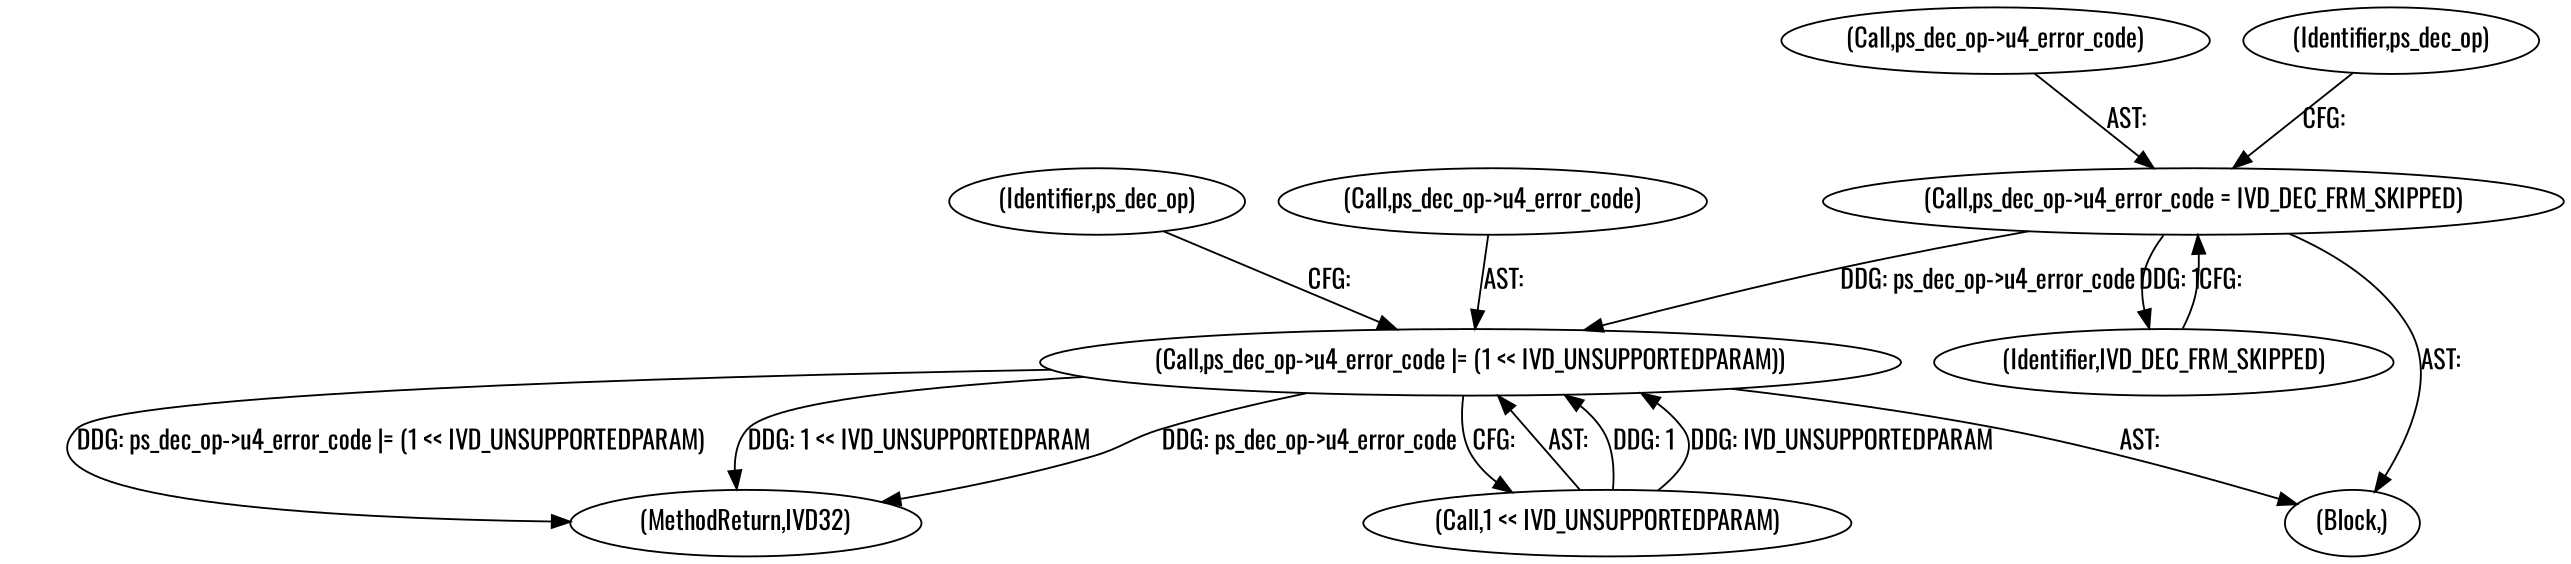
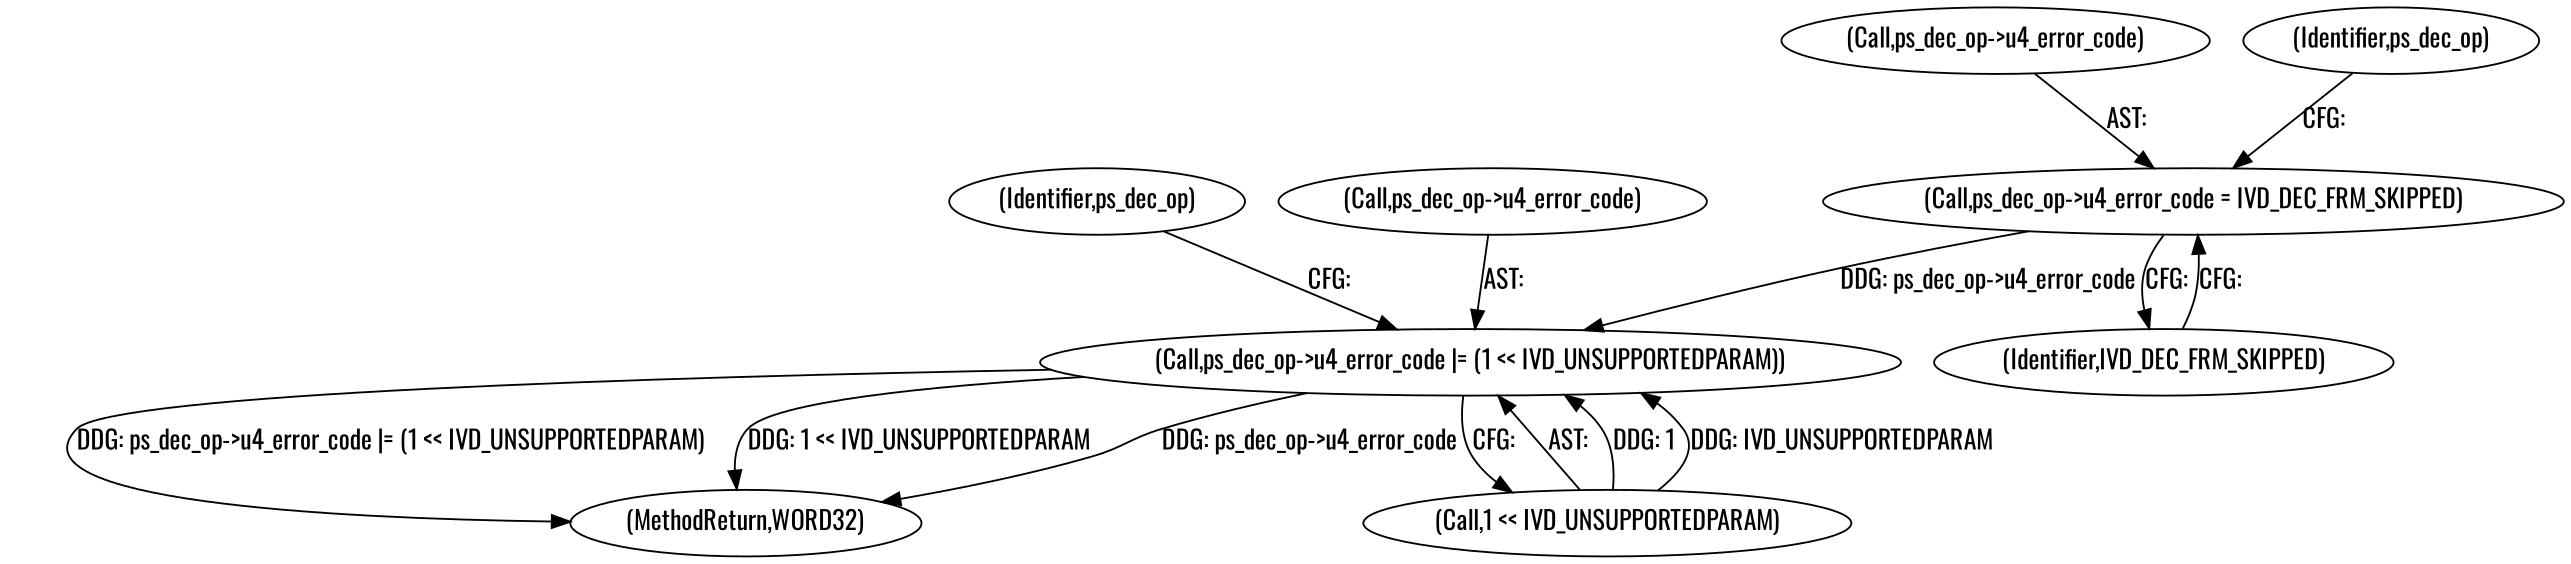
(2170, 282) -> (2170, 282)
(746, 523) -> (746, 523)
(2352, 523) -> none
